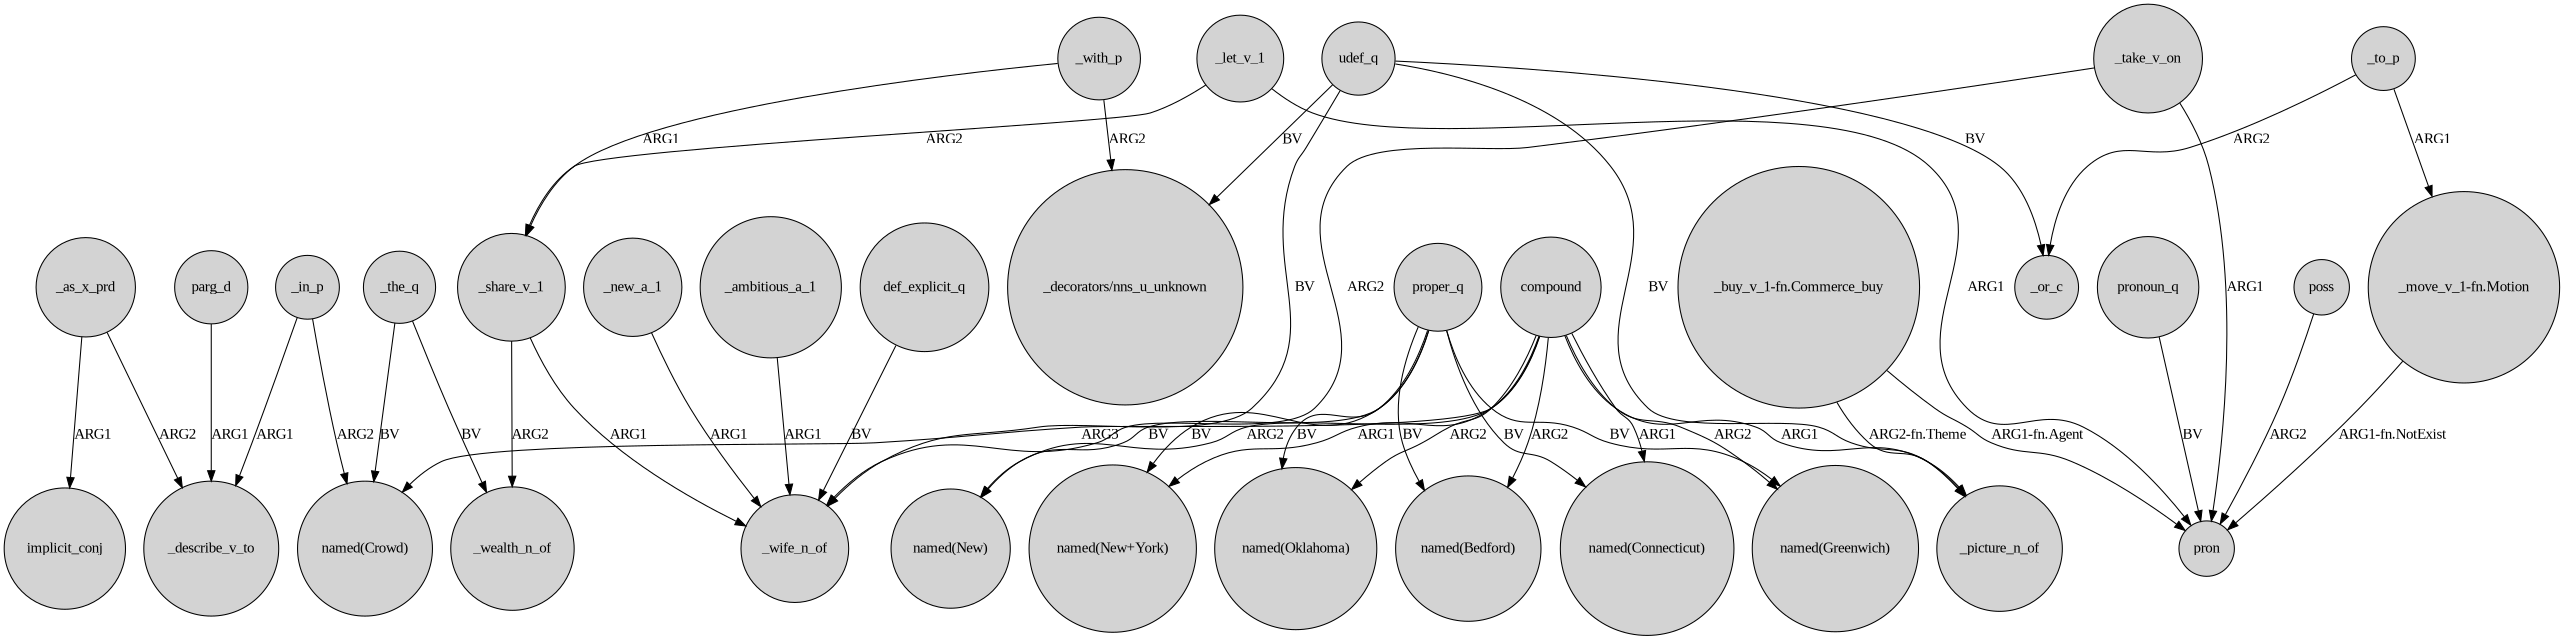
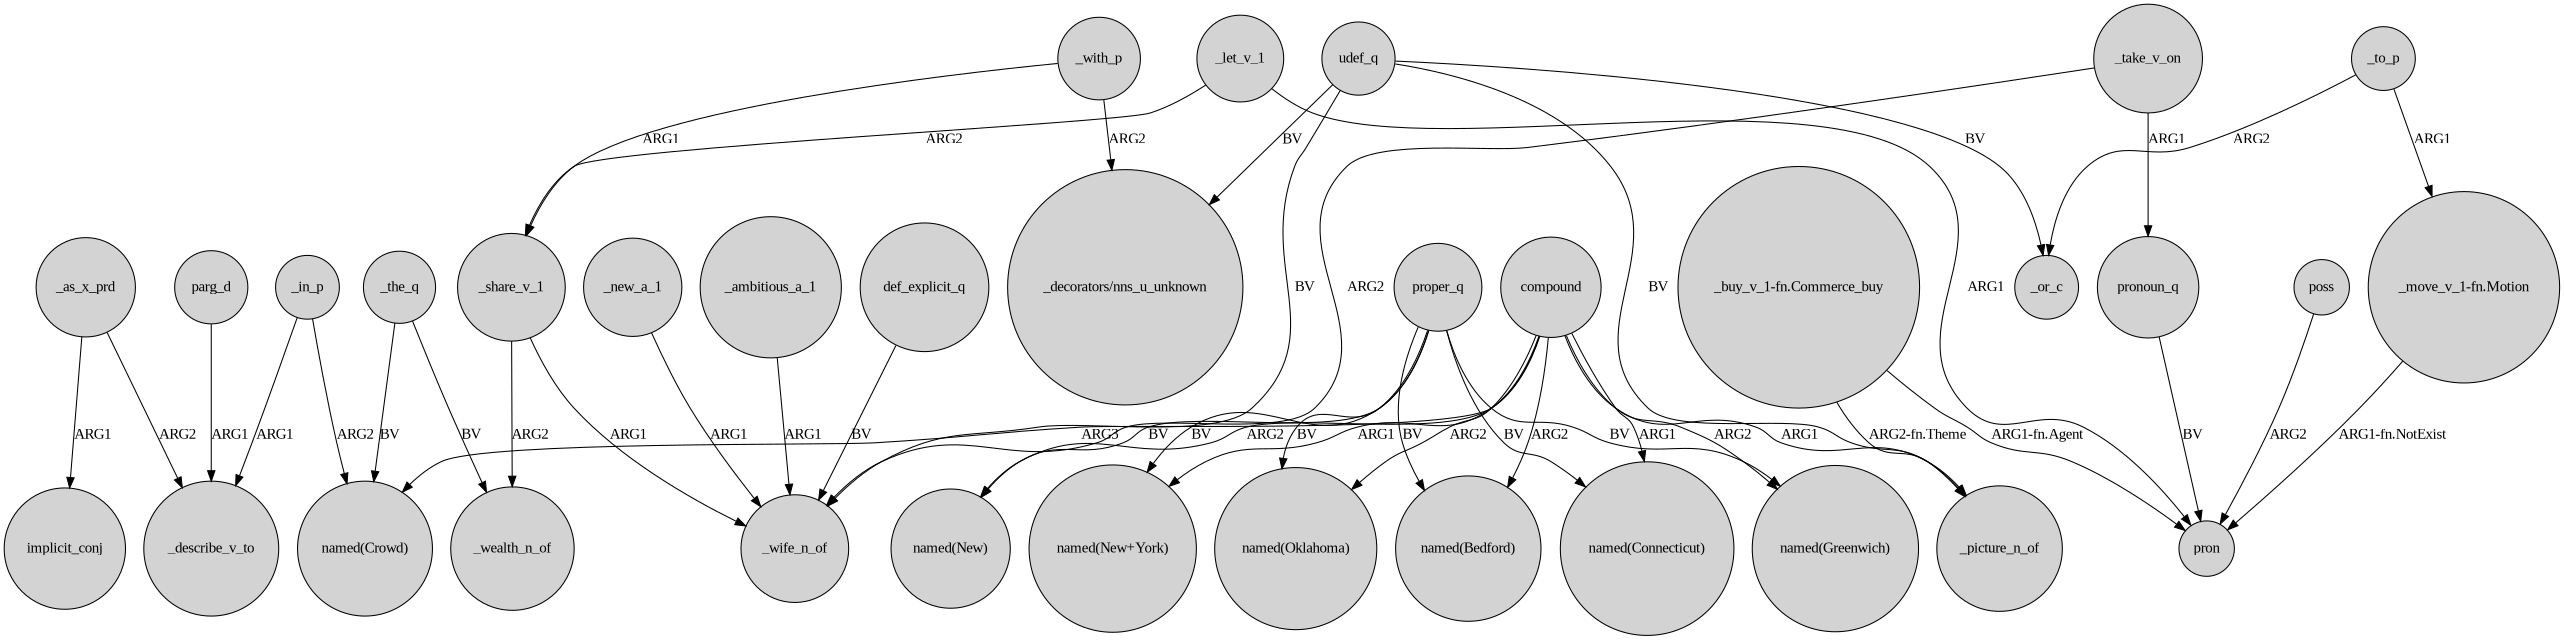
(2226, 303) -> (2148, 169)
